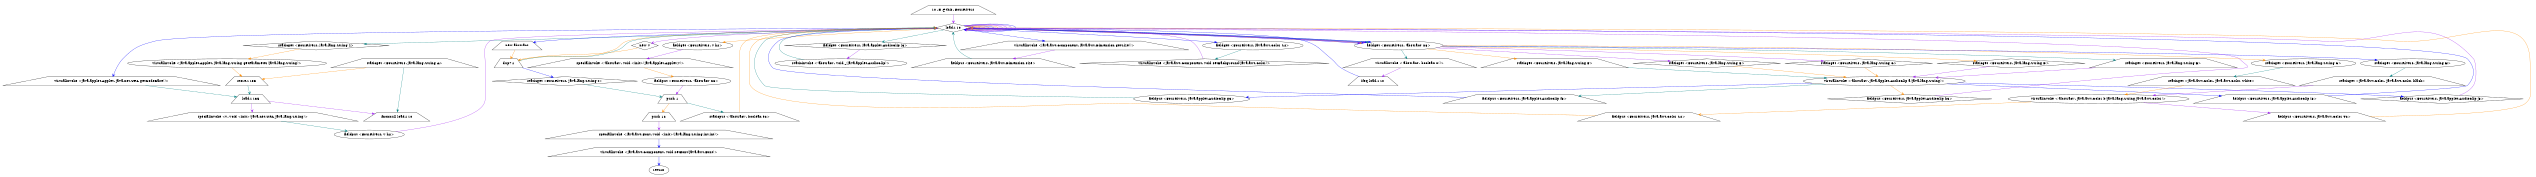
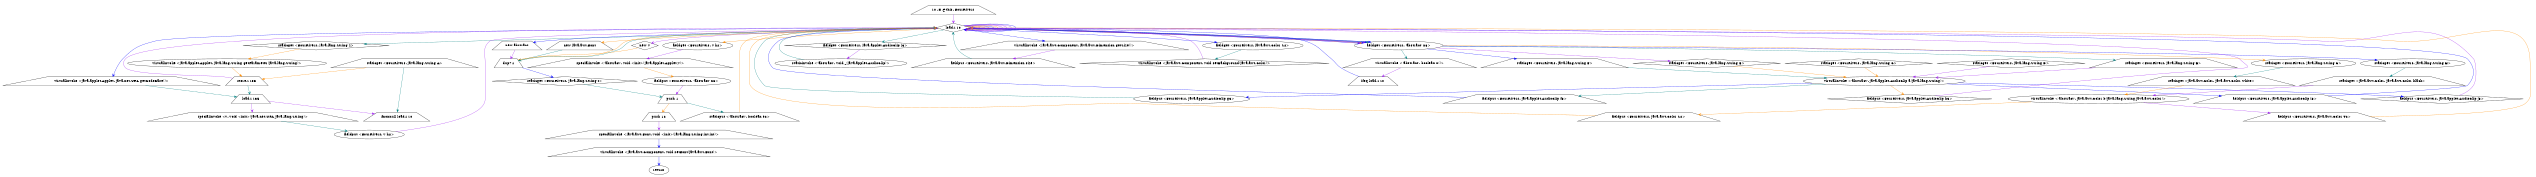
none -> (400, 34)
none -> (580, 46)
(1708, 52) -> none
(513, 53) -> (513, 53)
(1631, 53) -> none
(1471, 54) -> (1471, 54)
